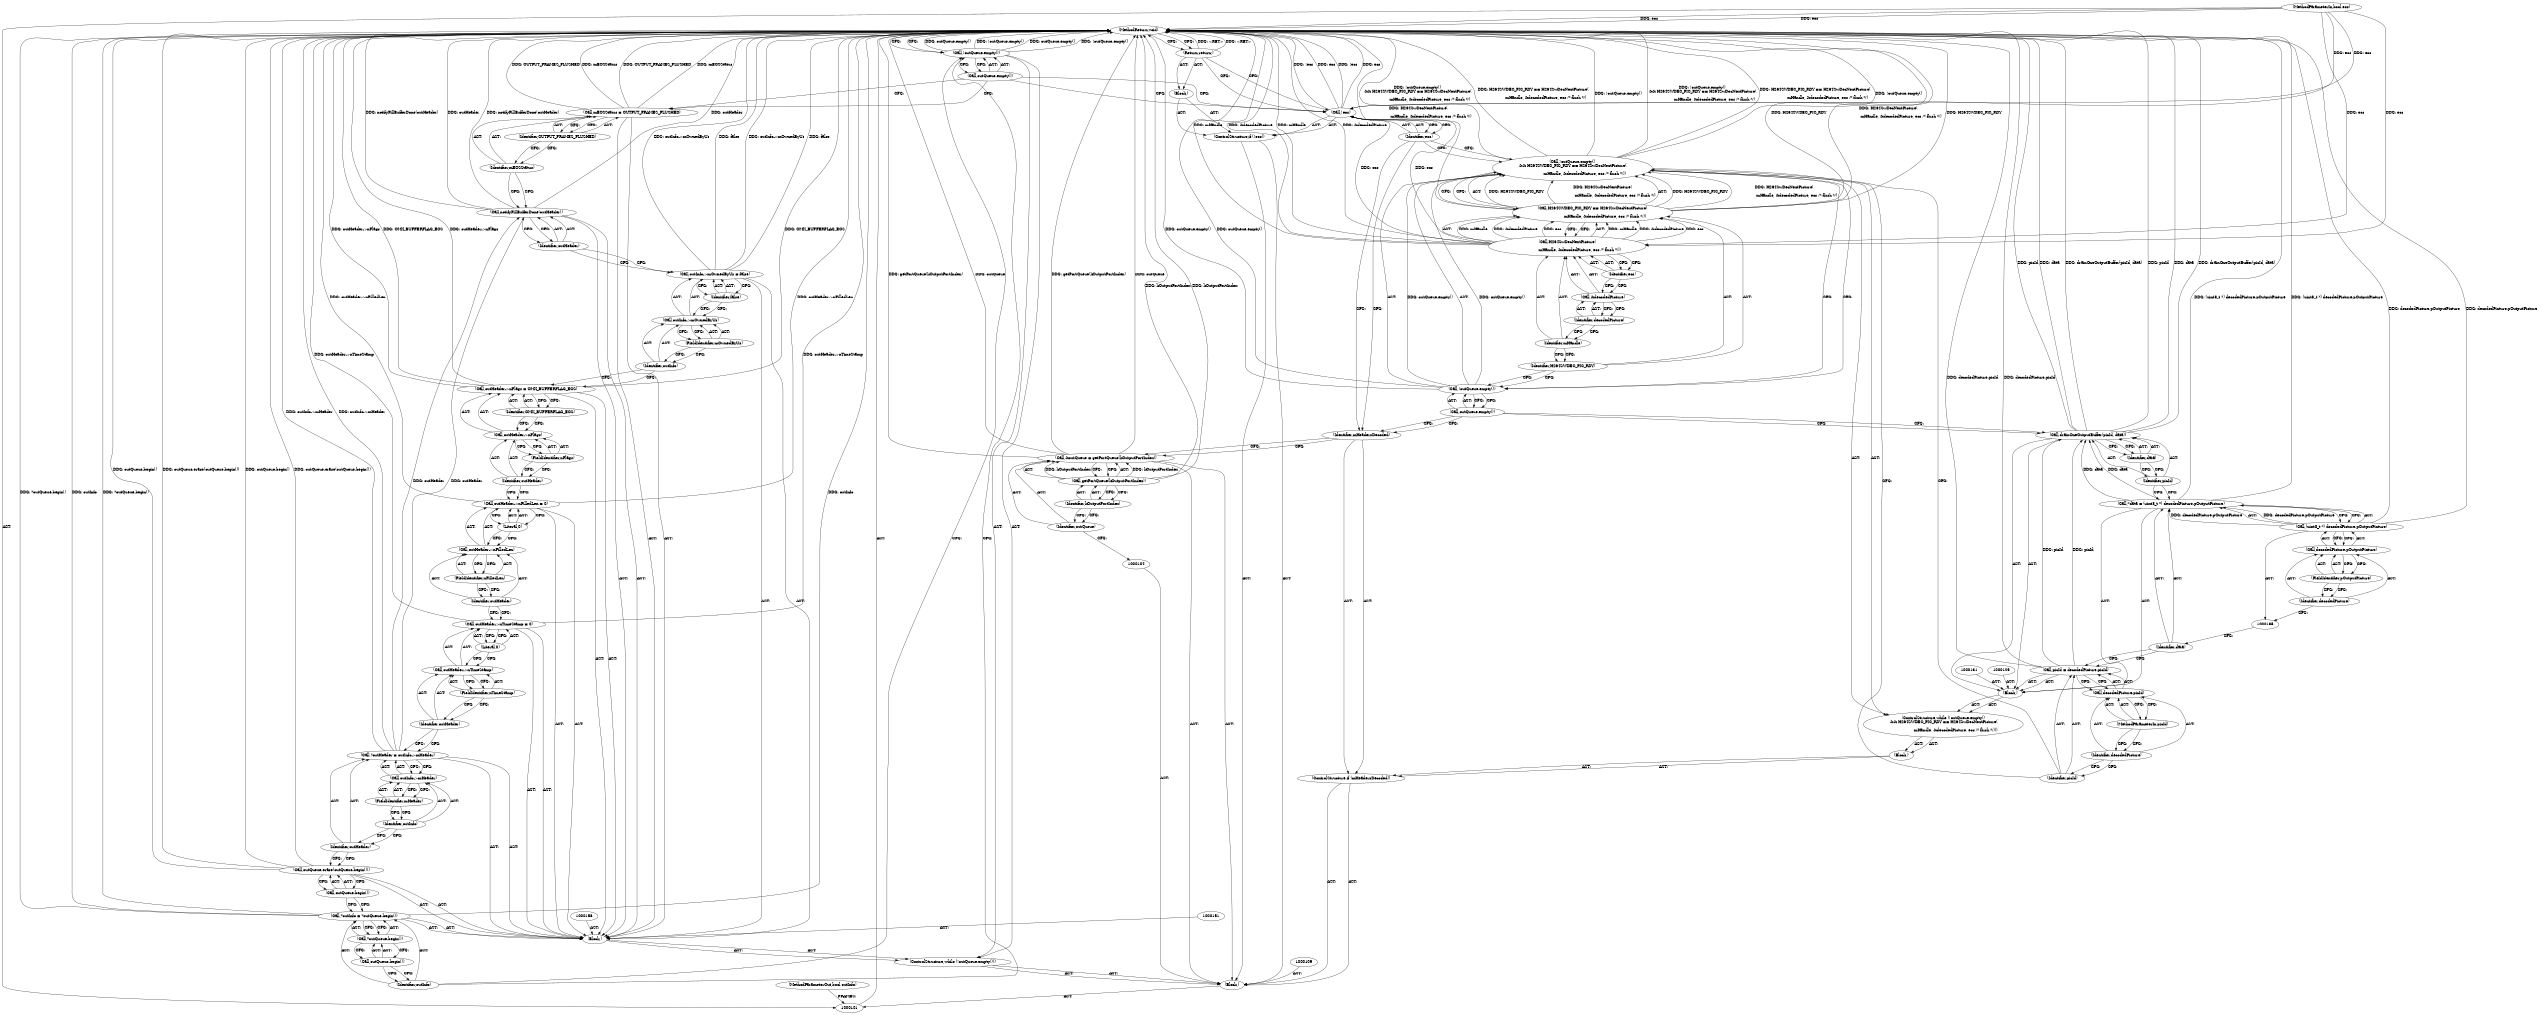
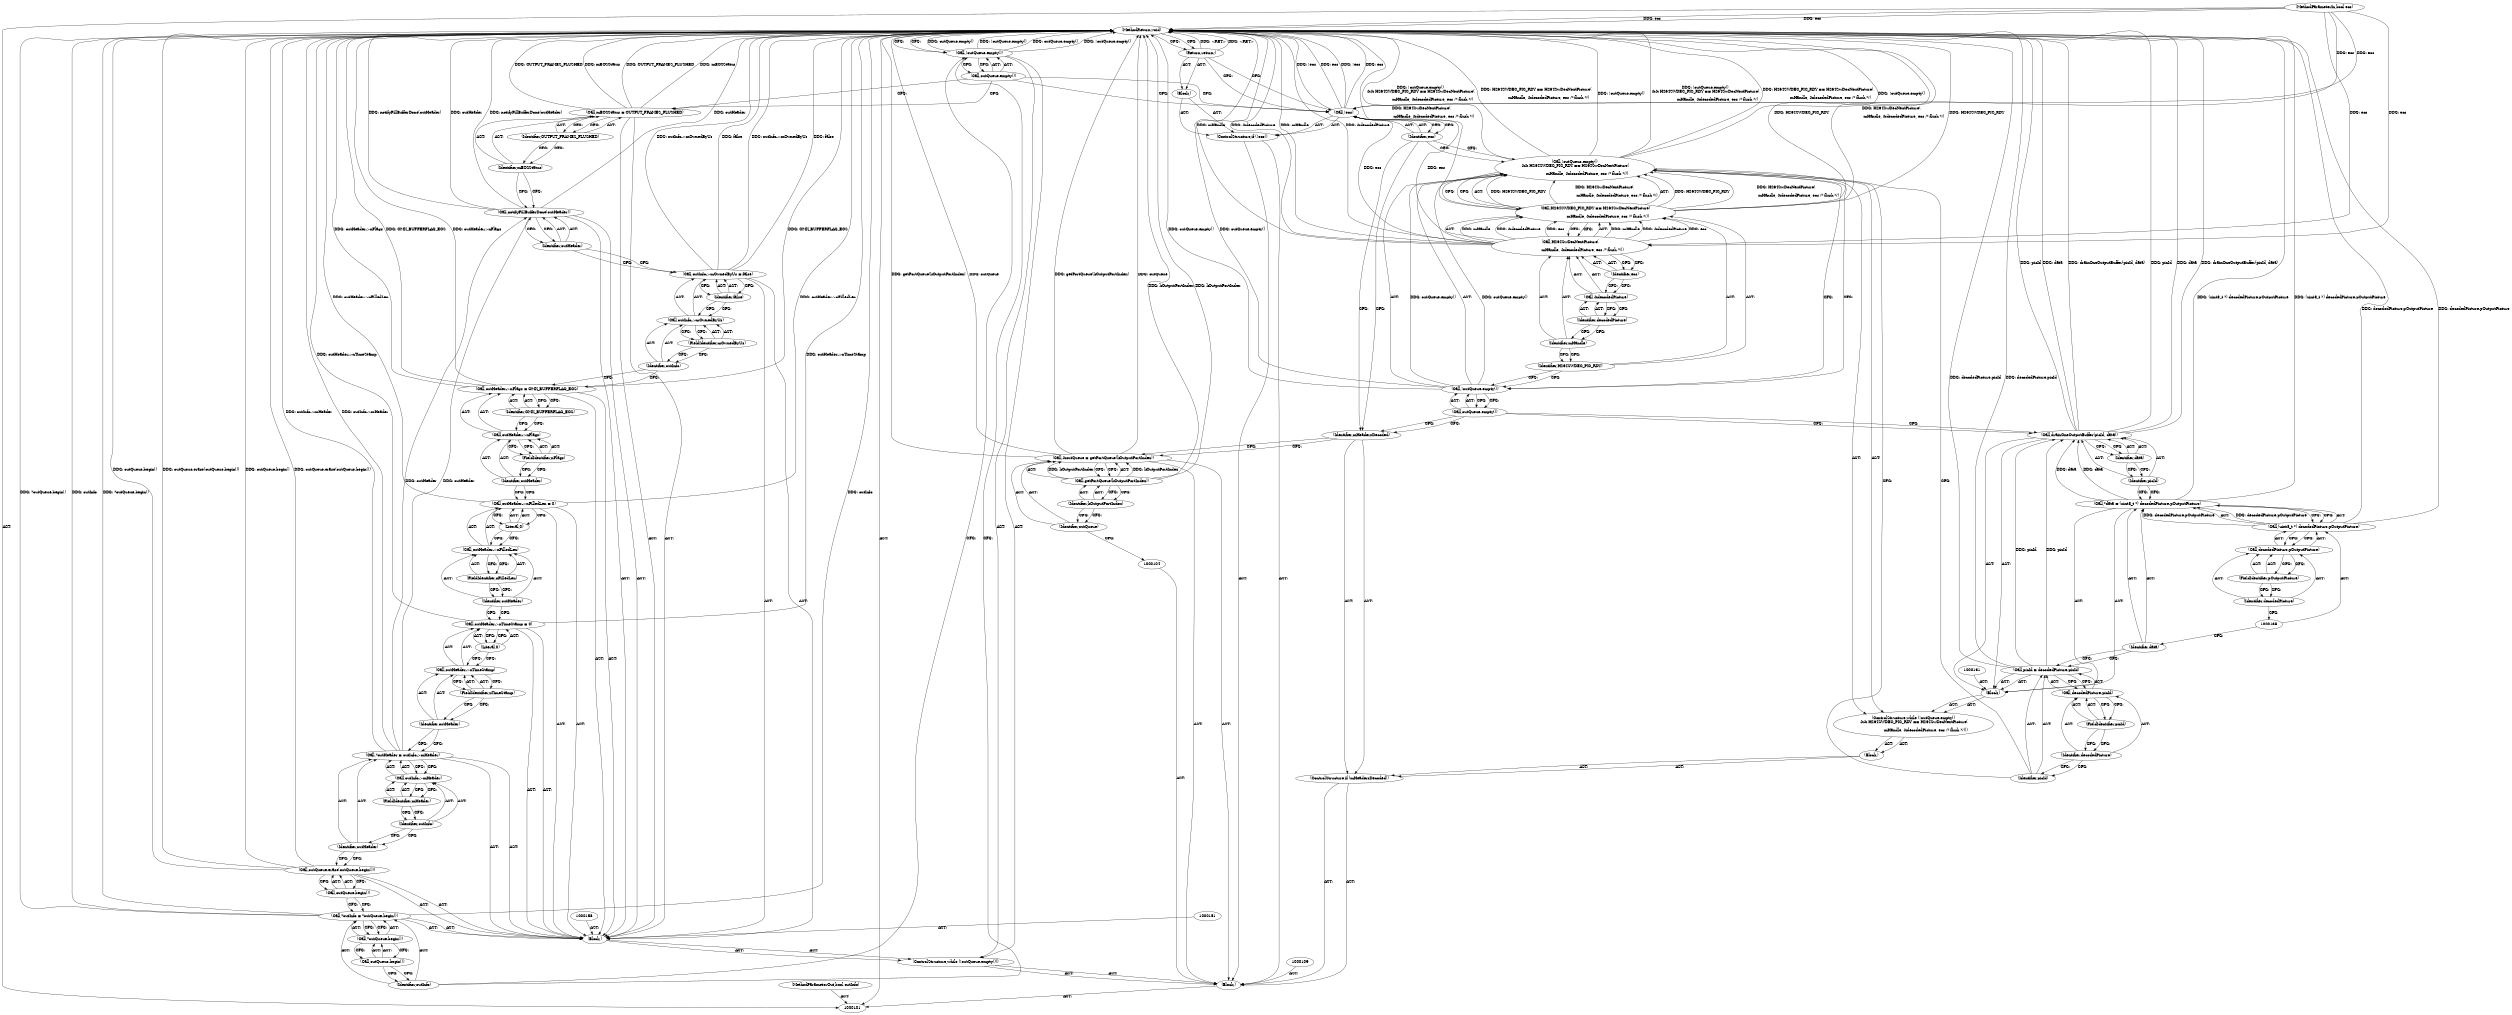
(877, 411) -> (880, 409)
(2265, 559) -> (2340, 597)
(2001, 670) -> none
(2143, 724) -> (2106, 724)
(848, 997) -> (846, 997)
